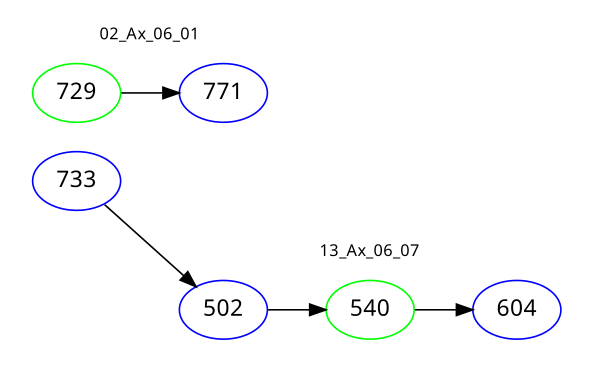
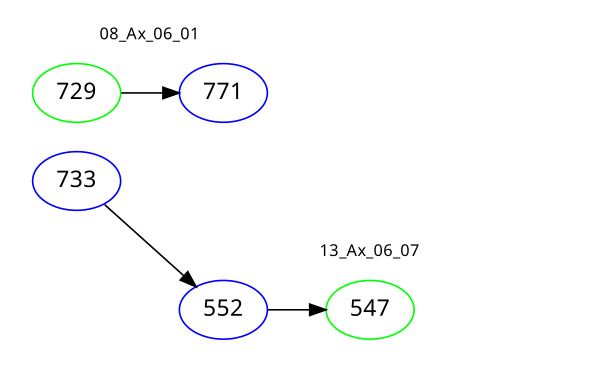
(150, 35) -> (150, 35)
(223, 310) -> (223, 310)
(370, 310) -> (370, 310)
(517, 310) -> none
